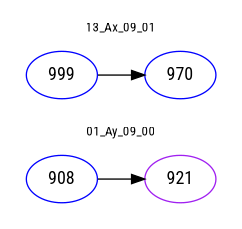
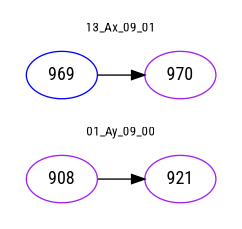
(62, 75) -> (62, 75)
(180, 75) -> (180, 75)
(62, 179) -> (62, 179)
